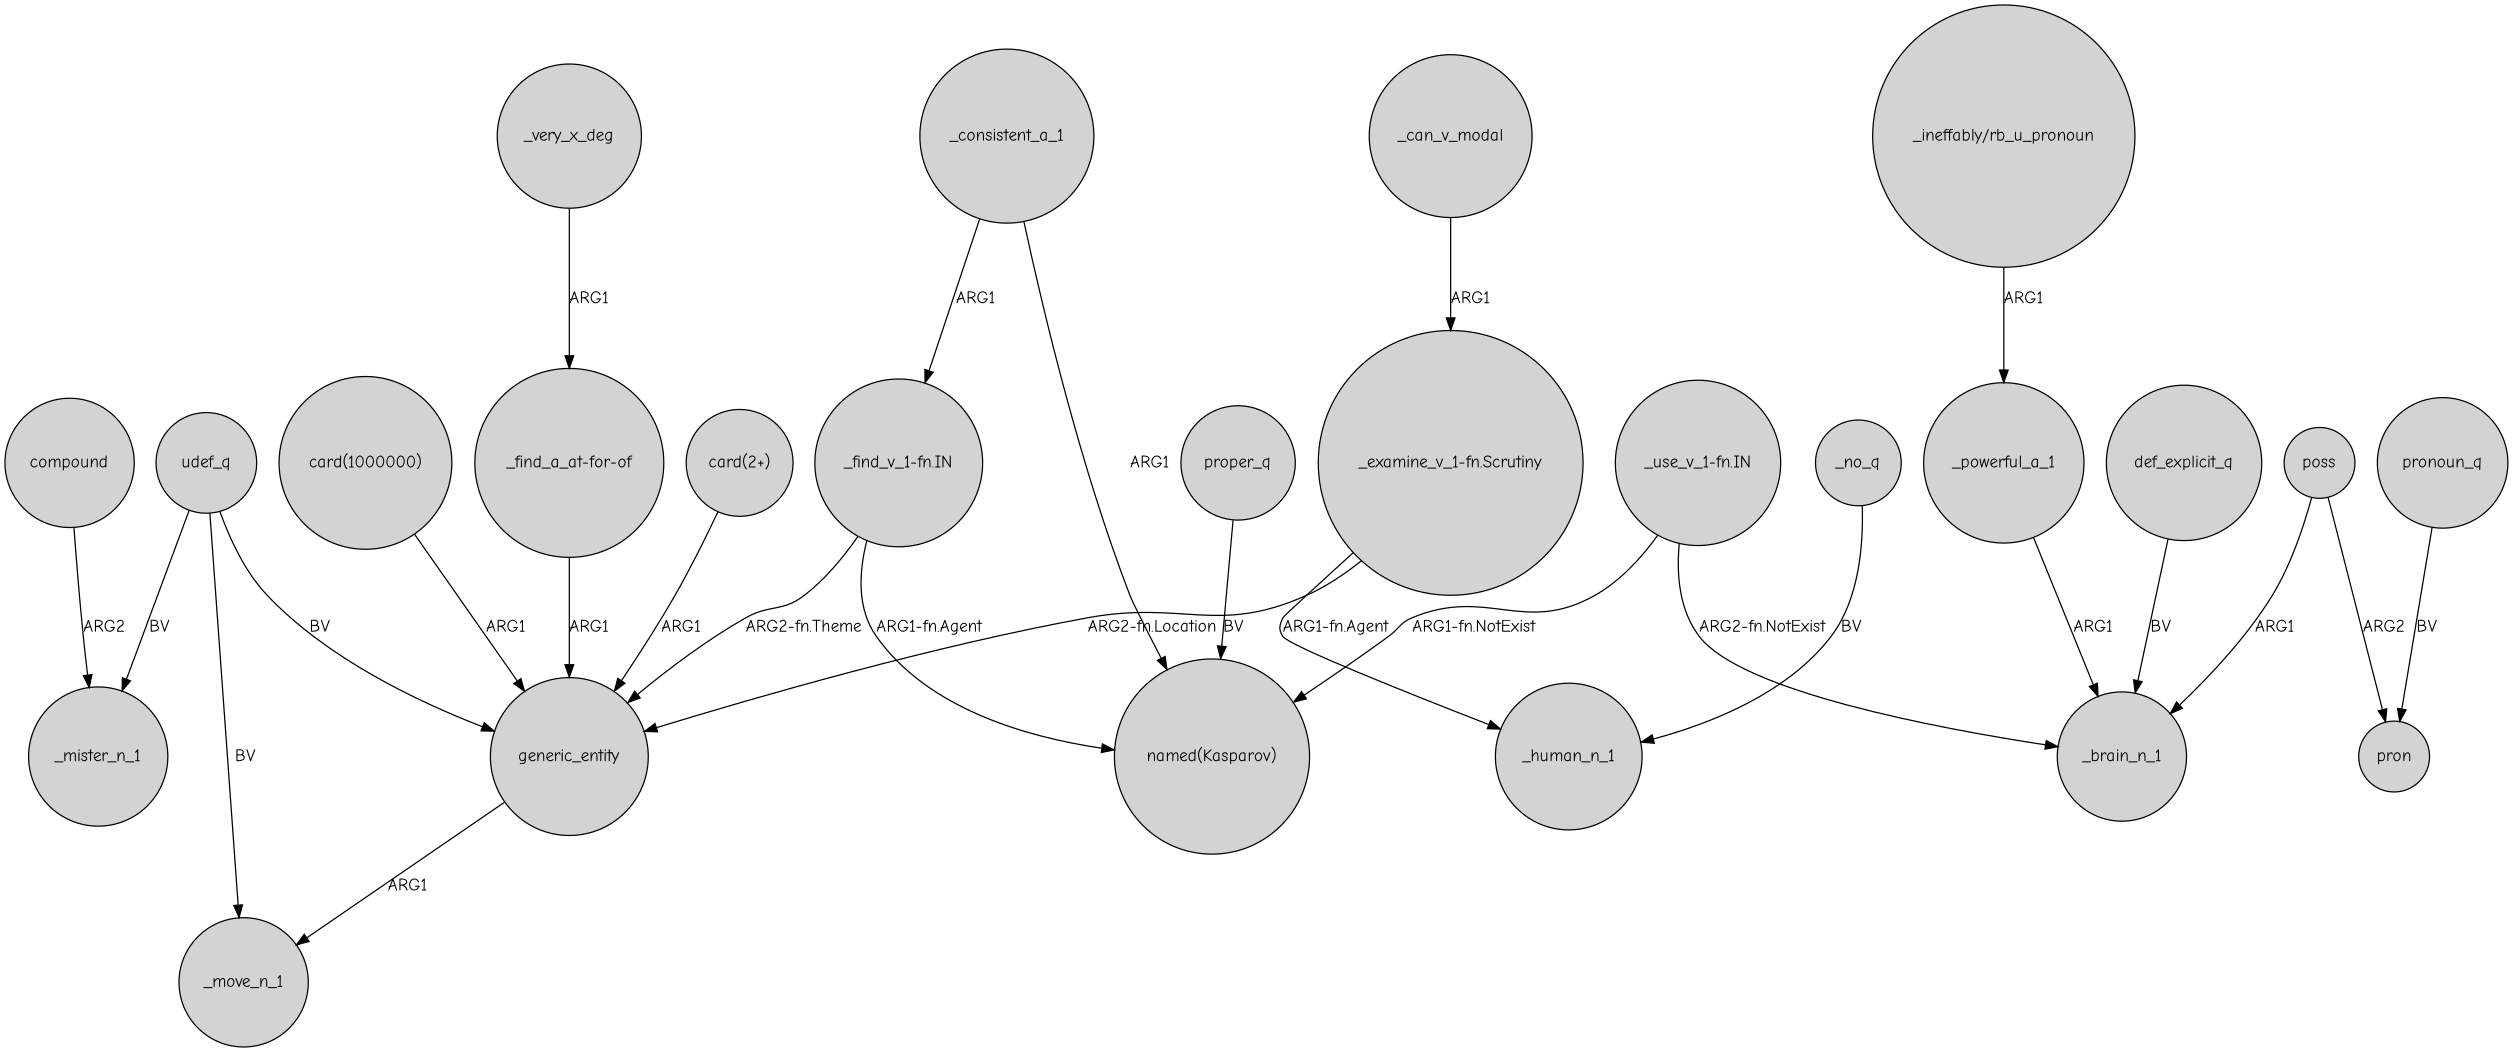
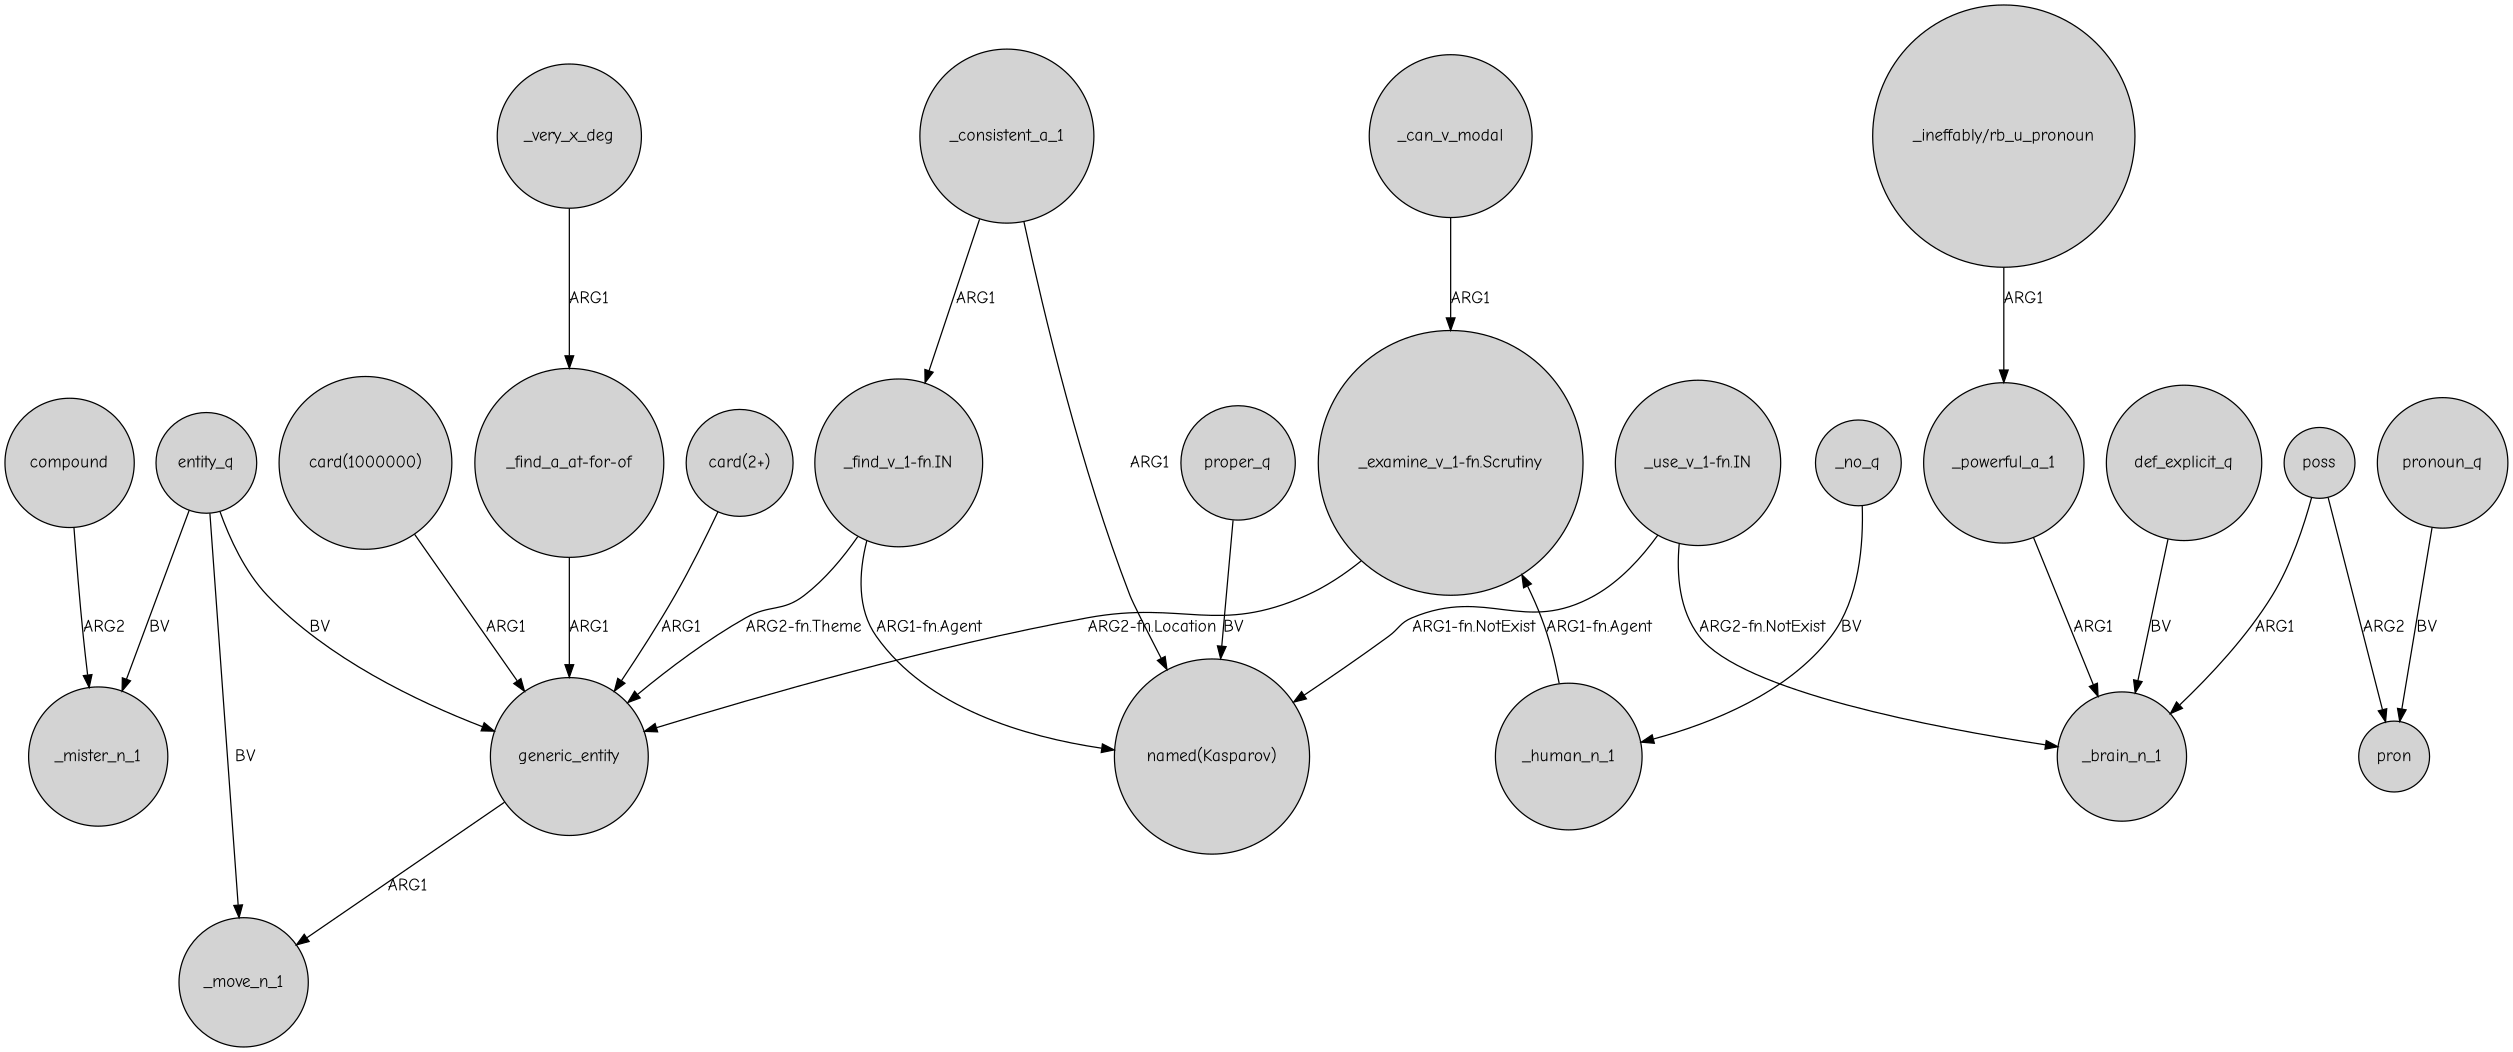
(206, 463) -> (206, 463)
(1331, 661) -> (1547, 634)
